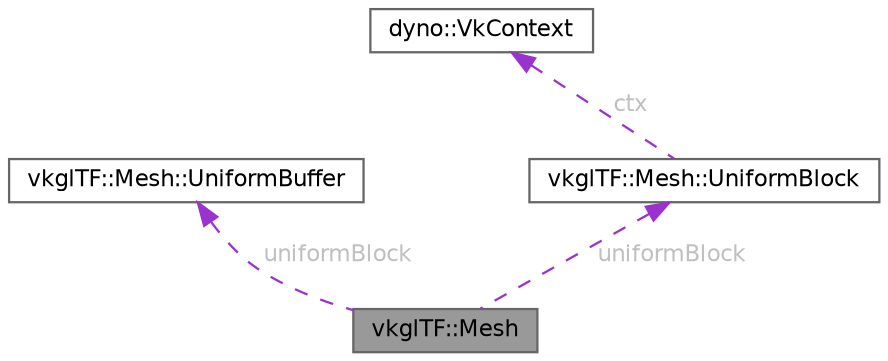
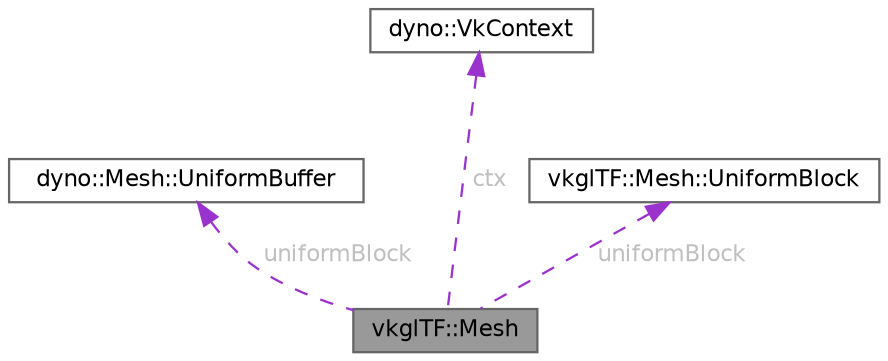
(603, 112) -> (462, 192)
(186, 181) -> (186, 181)
